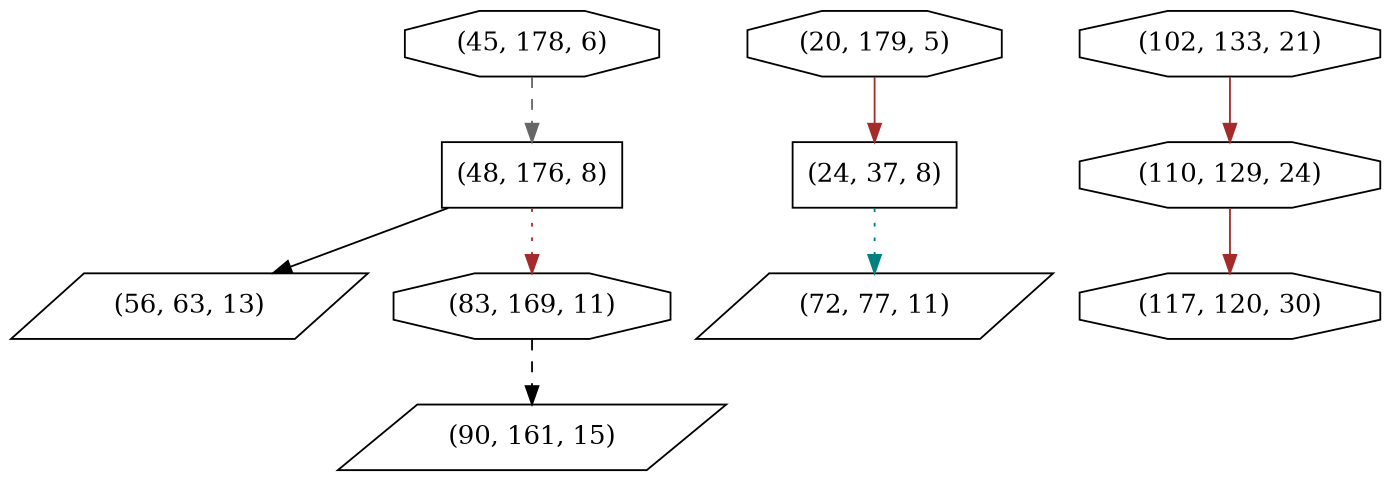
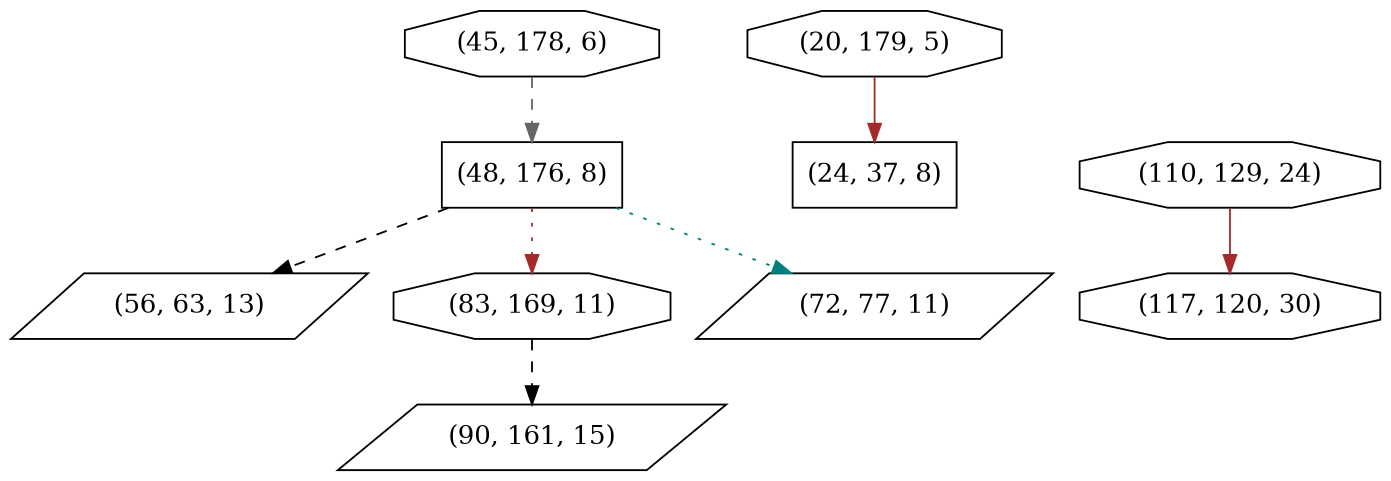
(1230, 44) -> none
(875, 232) -> (695, 237)
(369, 237) -> (369, 237)
